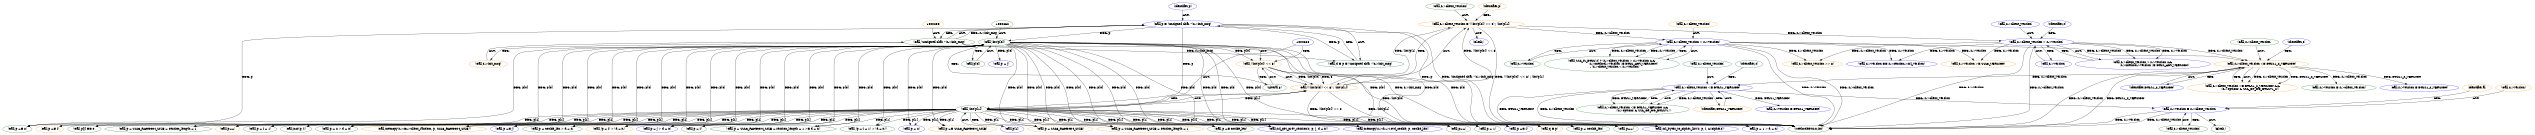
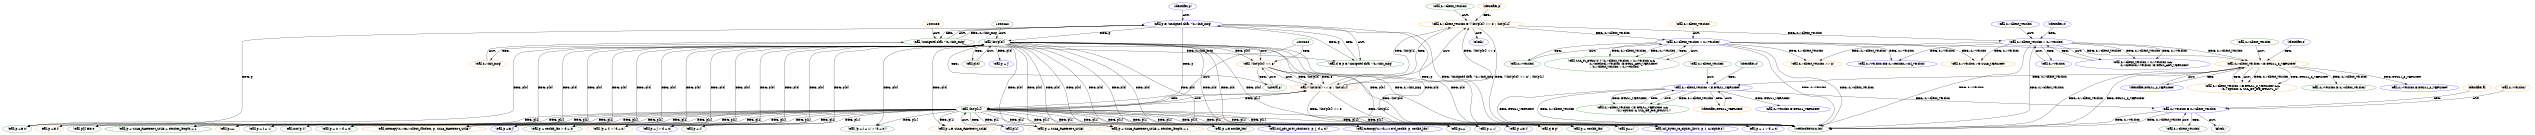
(1303, 42) -> (1303, 42)
(773, 129) -> none
(912, 129) -> none
